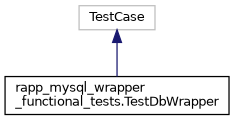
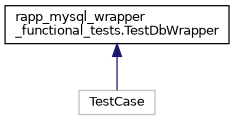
(117, 60) -> (117, 73)
